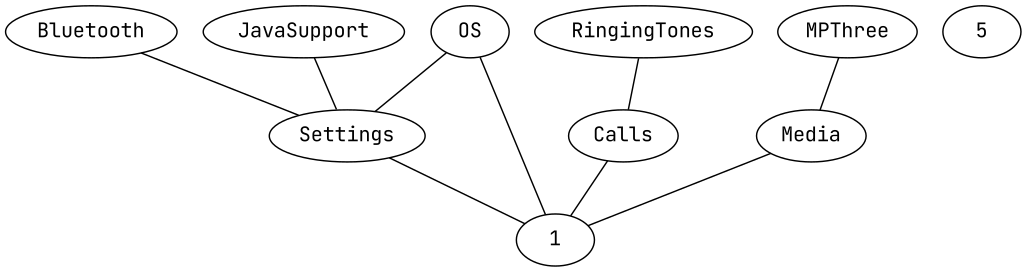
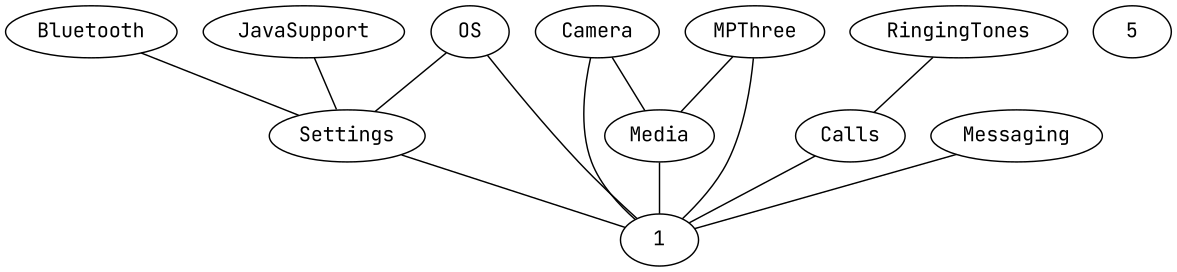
none -> (597, 32)
none -> (1017, 136)
none -> (734, 146)
